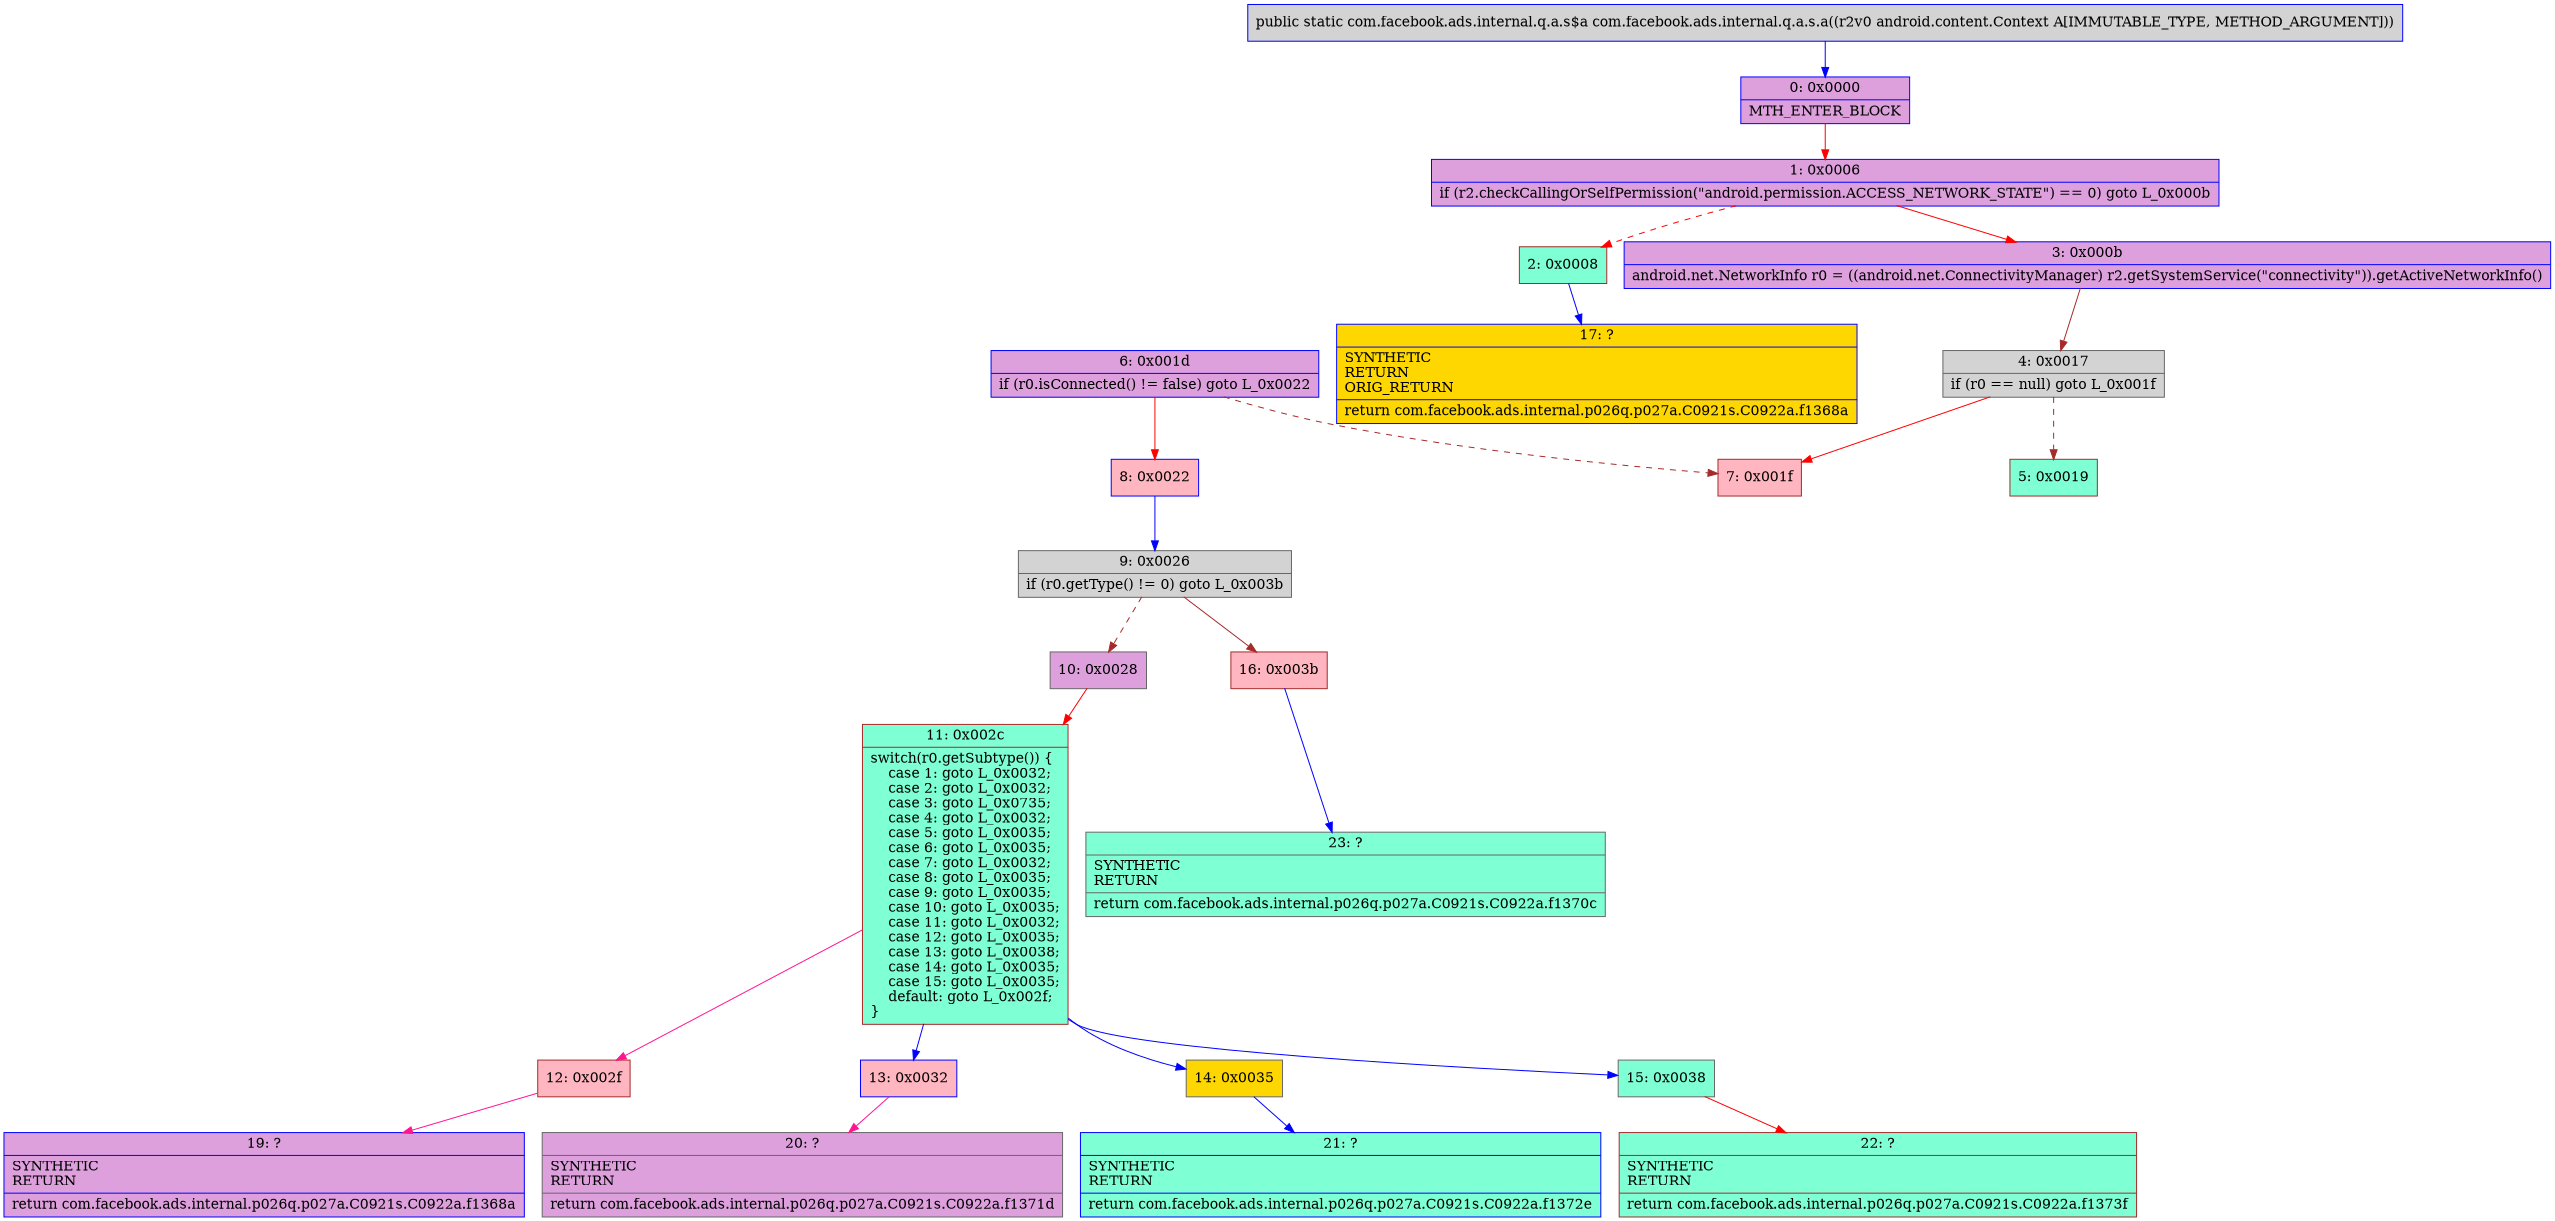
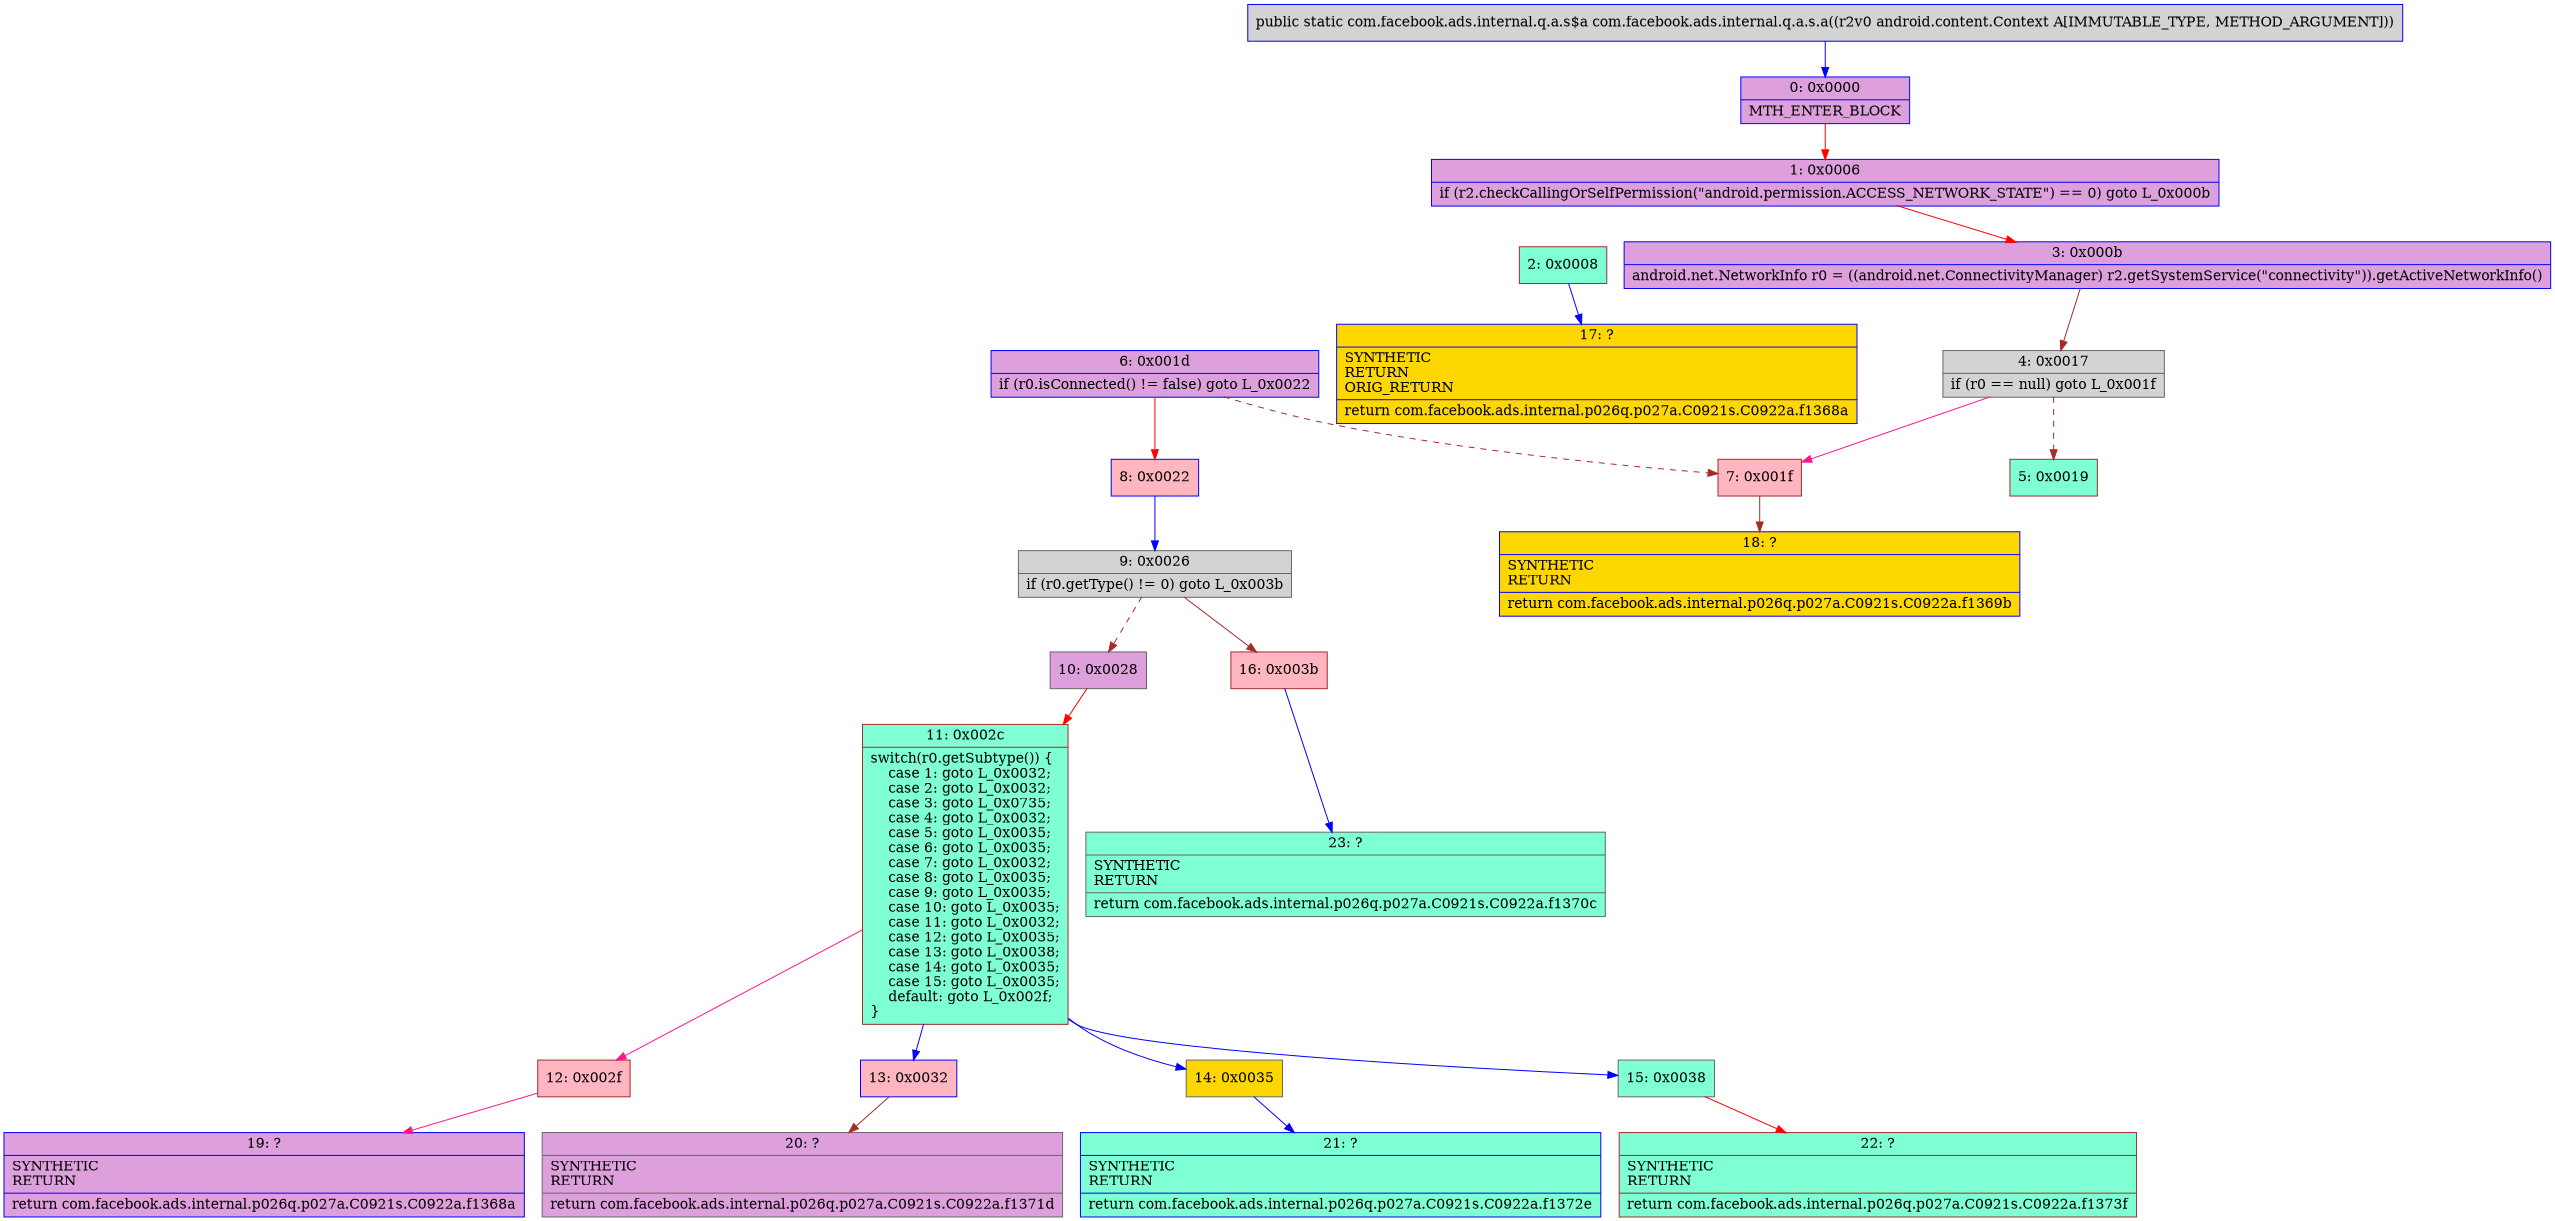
(1673, 223) -> none
(1901, 428) -> (1901, 428)
none -> (1760, 574)
(873, 1111) -> (873, 1111)
